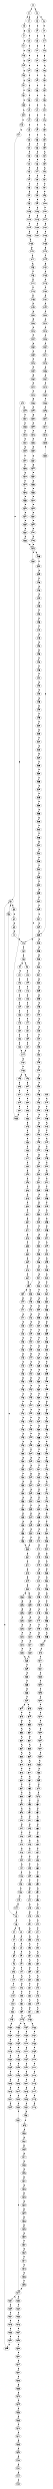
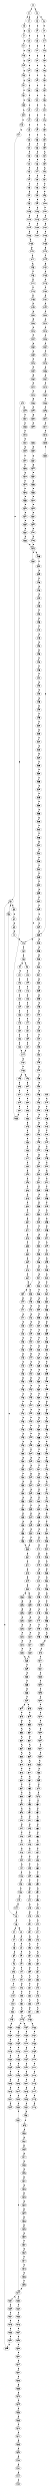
(33, 435) -> none
